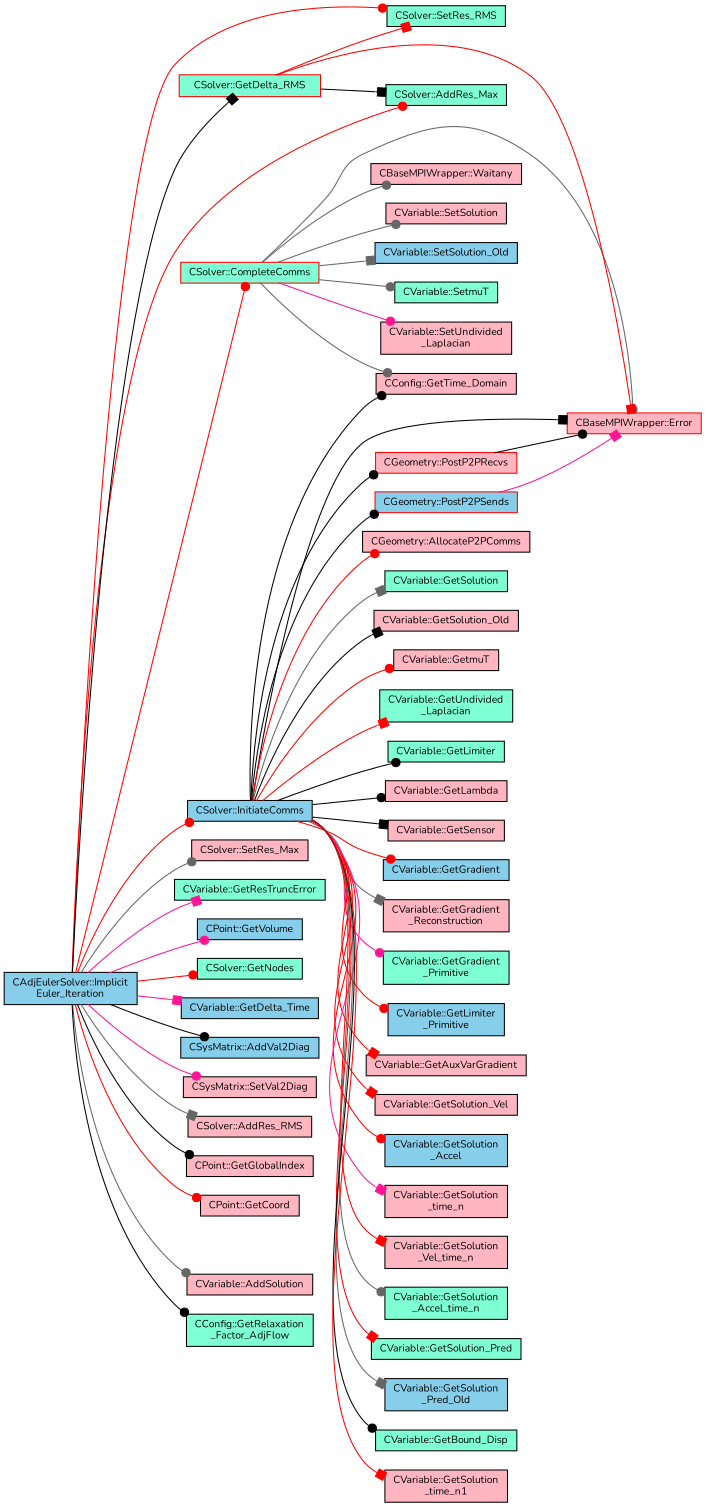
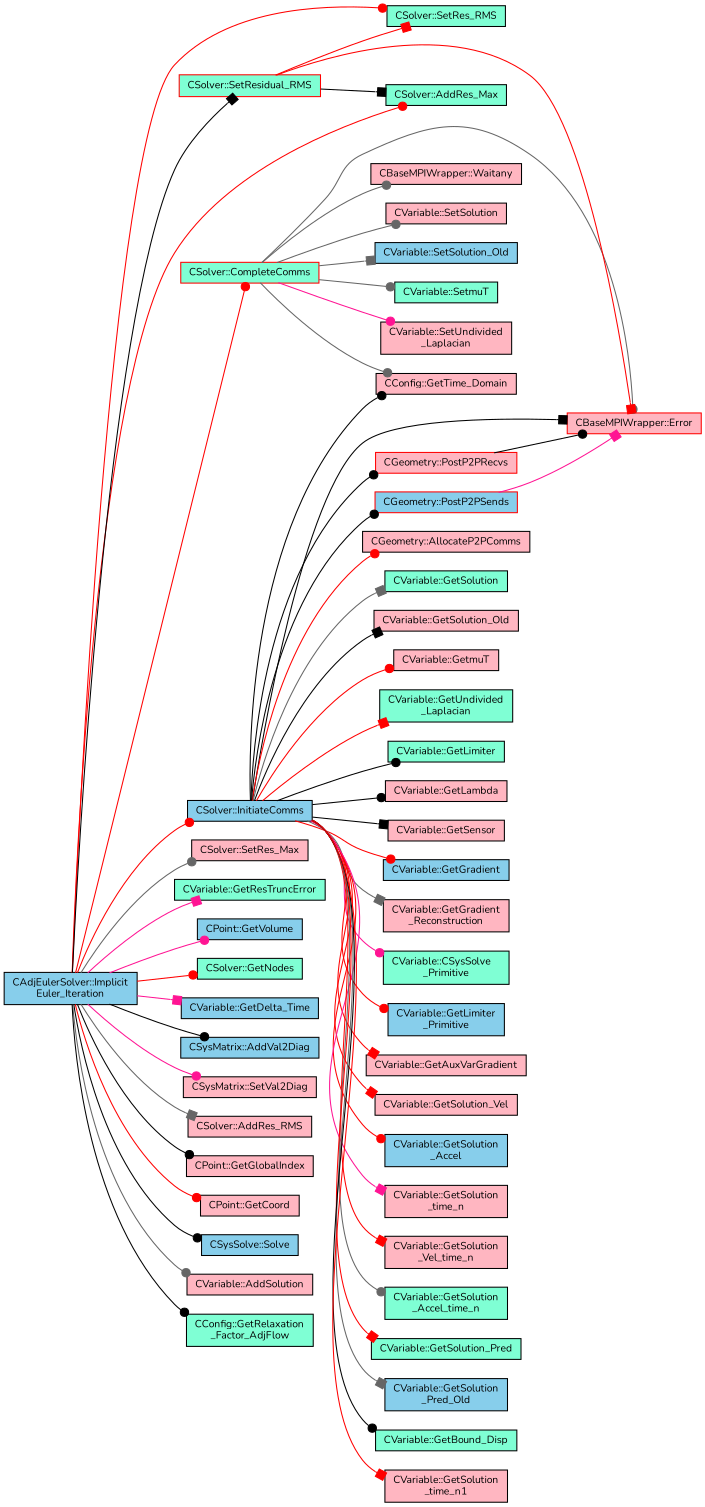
(250, 86) -> (250, 86)
(446, 968) -> (446, 968)
none -> (250, 1245)
